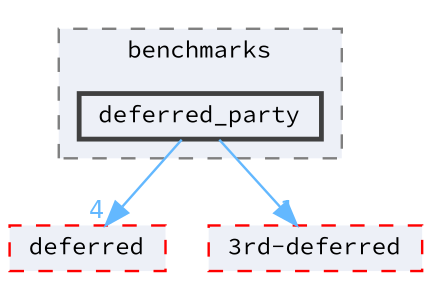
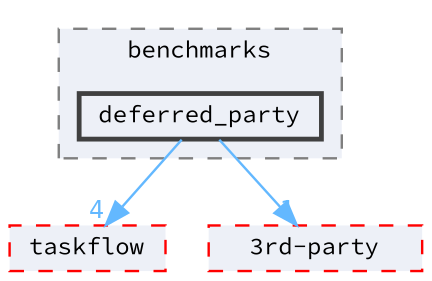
(88, 248) -> (88, 248)
(315, 248) -> (315, 248)
